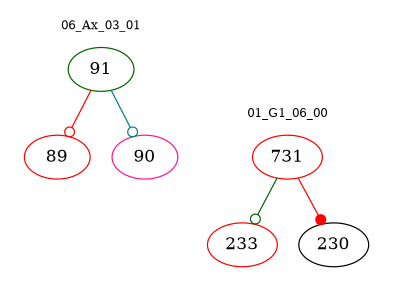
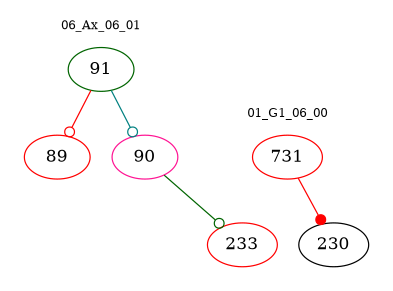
(101, 26) -> (101, 26)
(267, 196) -> (190, 198)
